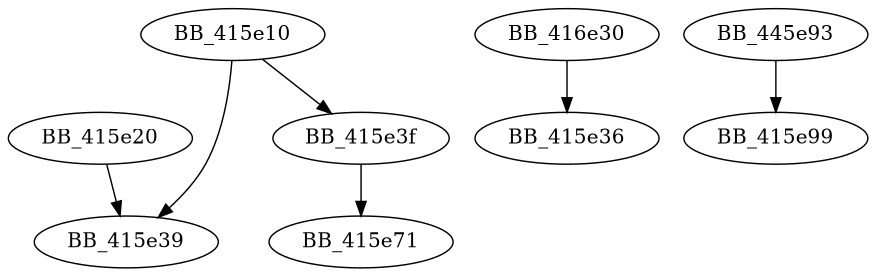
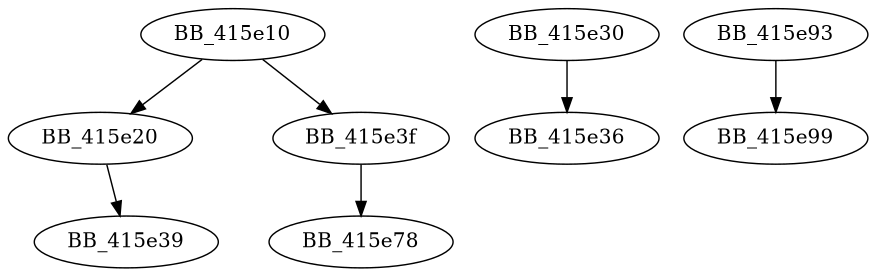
(567, 35) -> (567, 35)
(776, 35) -> (776, 35)
(216, 141) -> (172, 82)
(361, 242) -> (361, 242)
